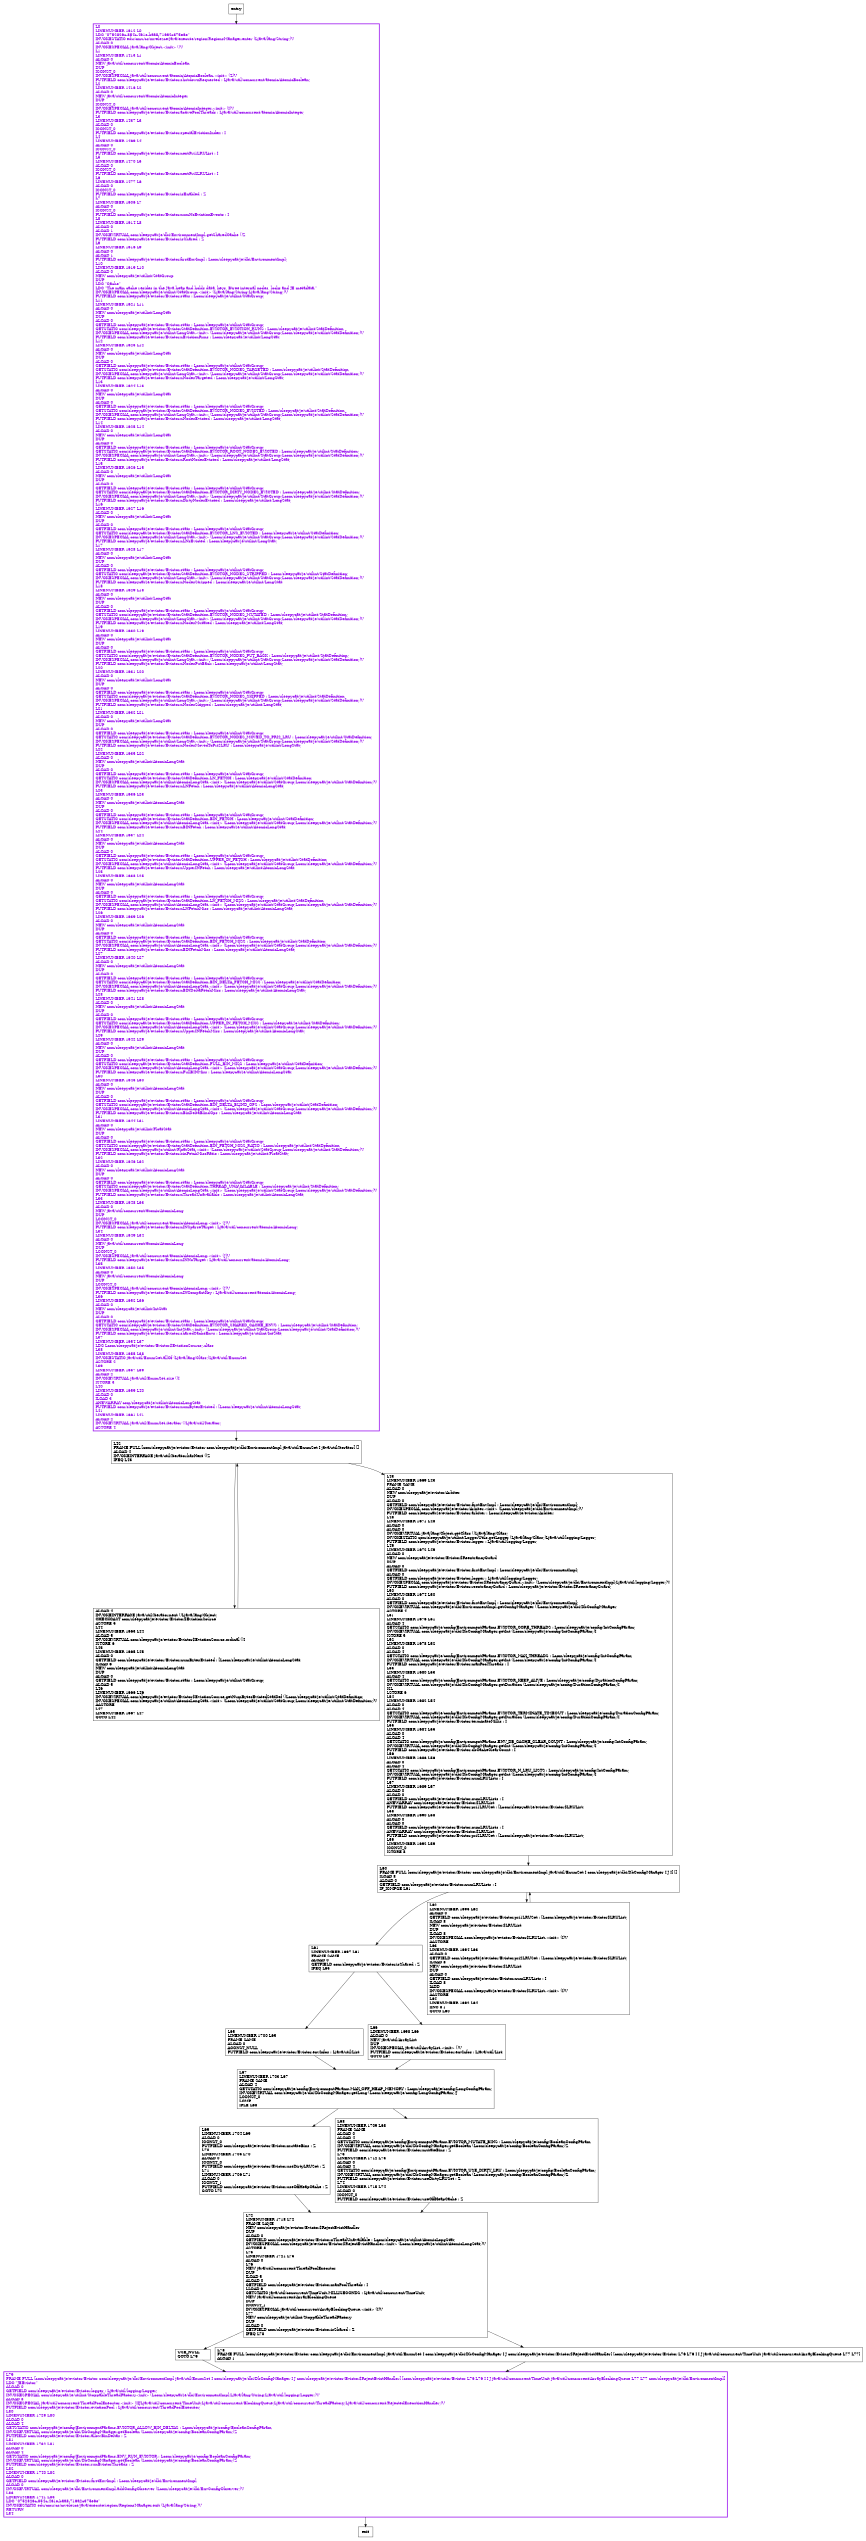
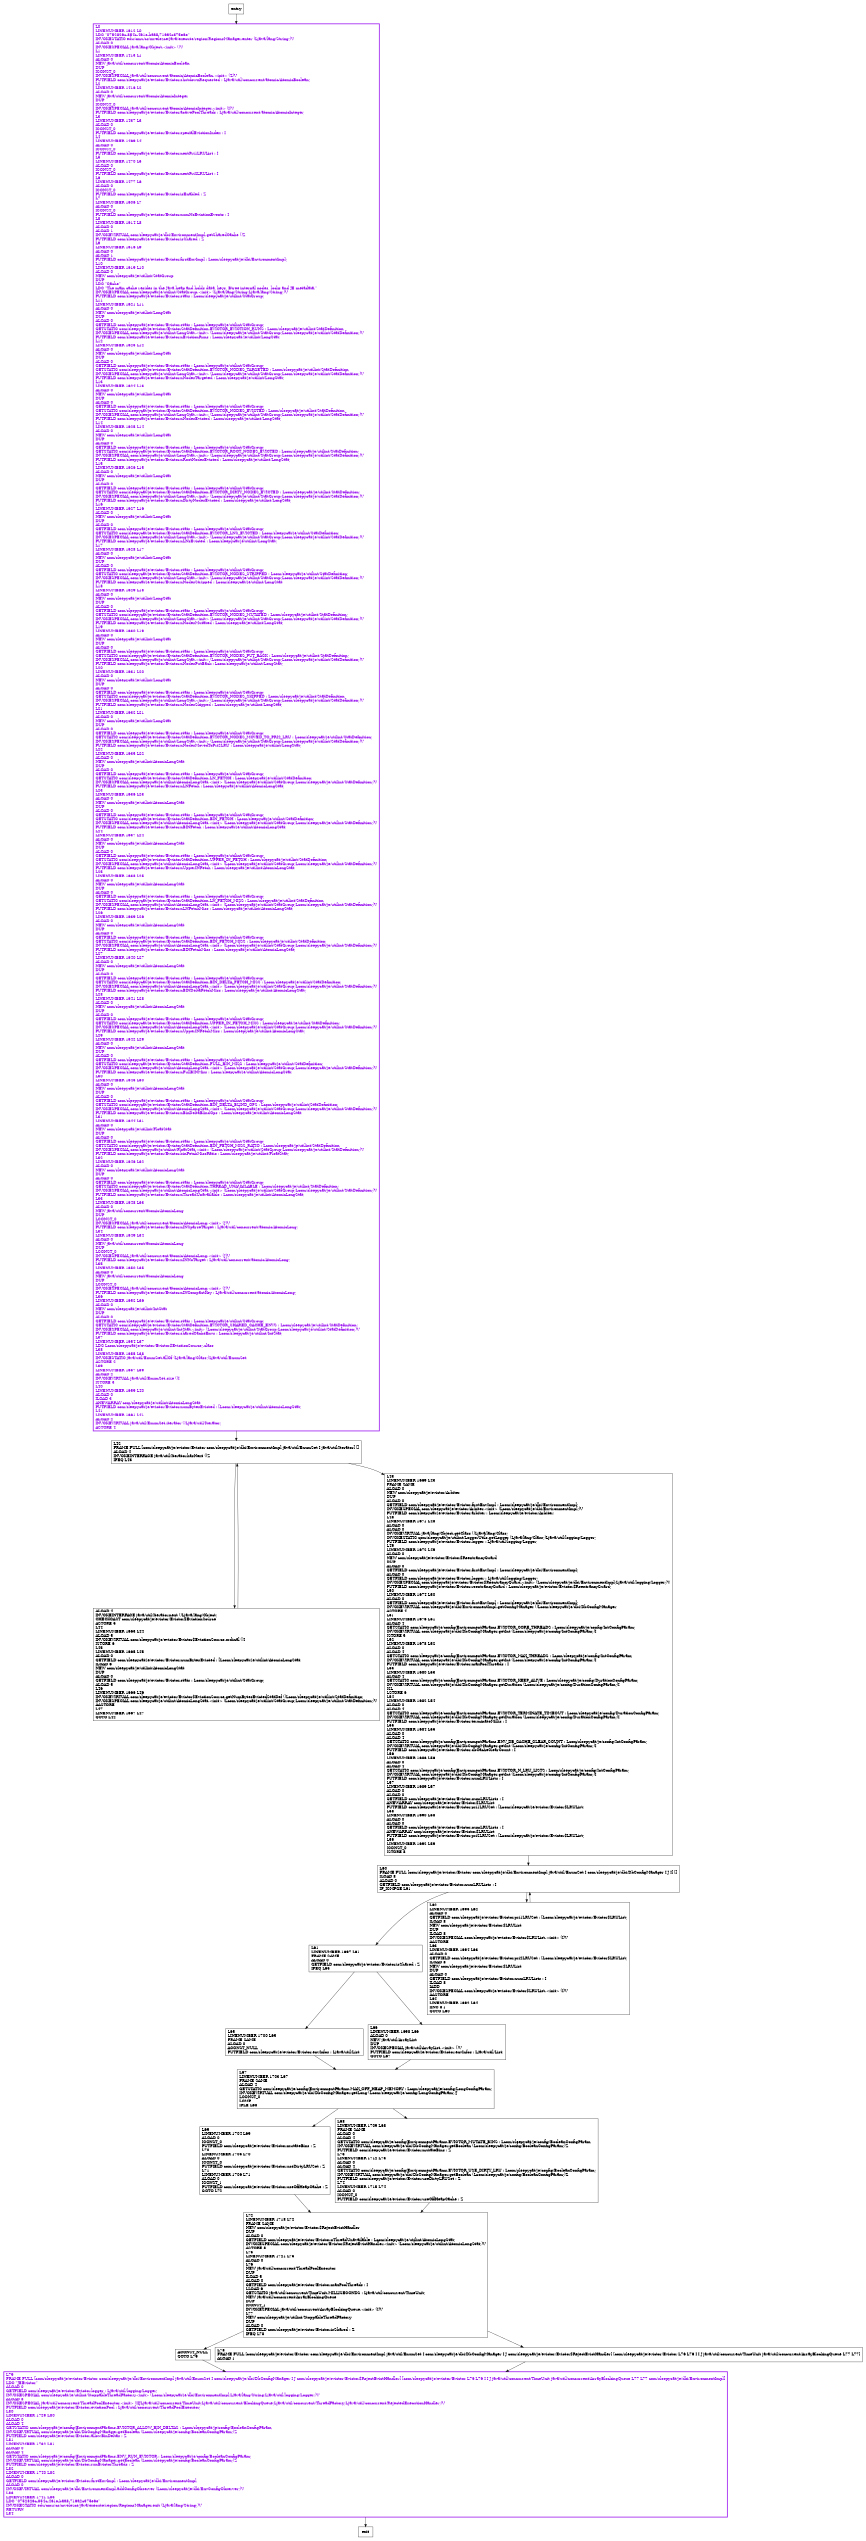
(193, 2355) -> (193, 2355)
